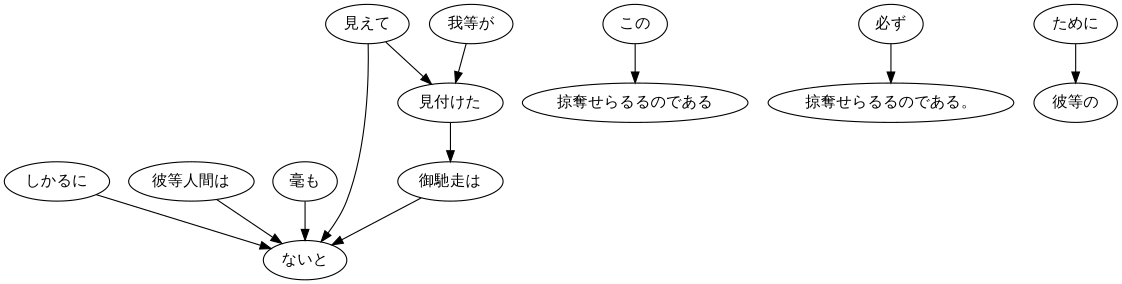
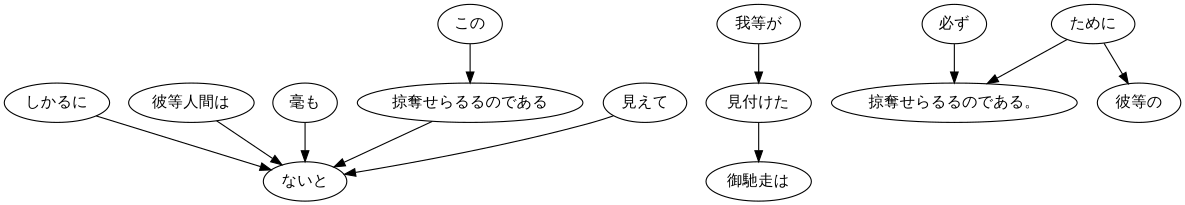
(405, 59) -> none
none -> (1032, 59)
(381, 219) -> (388, 142)
